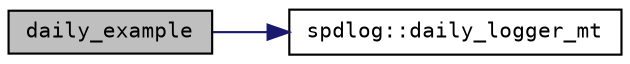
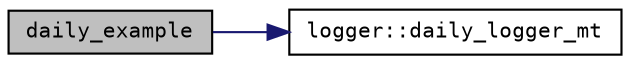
(455, 32) -> (455, 32)
